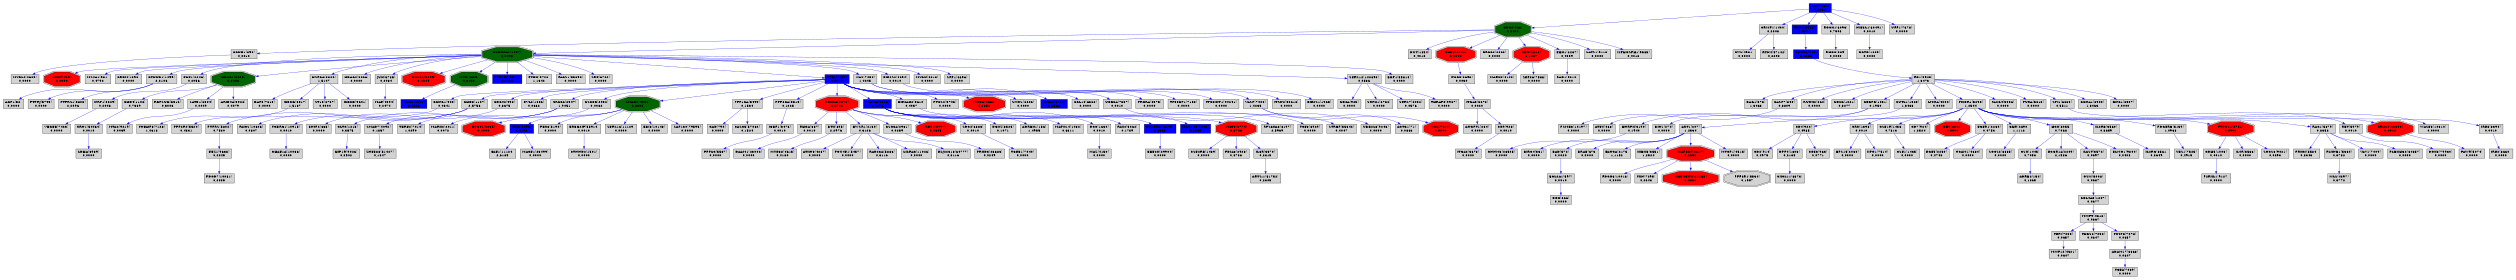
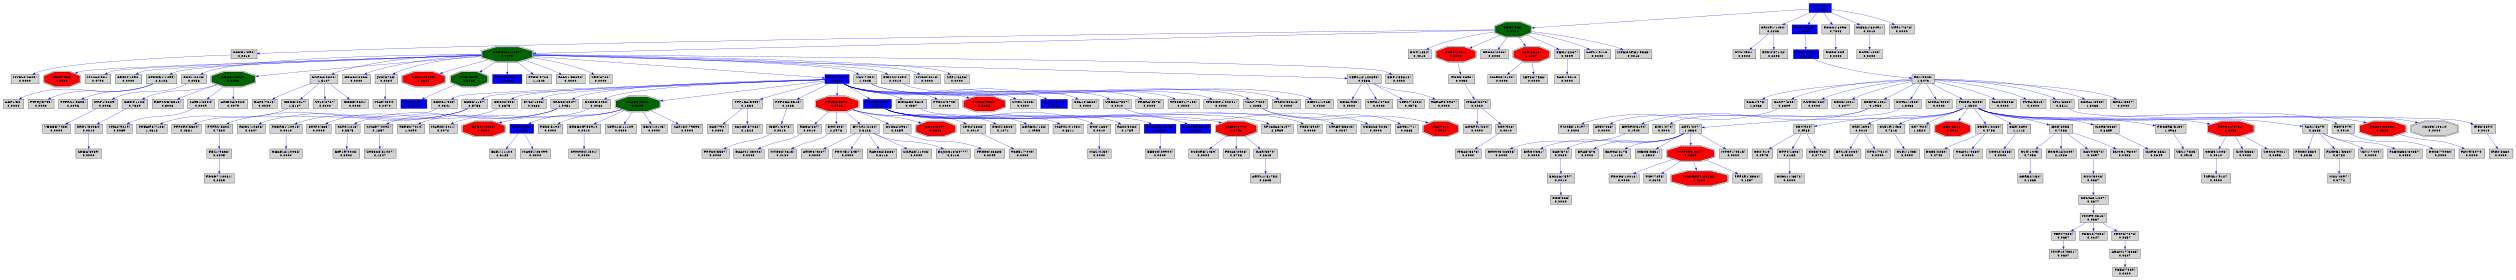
(98, 79) -> (98, 79)
(2433, 129) -> (2435, 129)
(1747, 178) -> (1747, 178)
